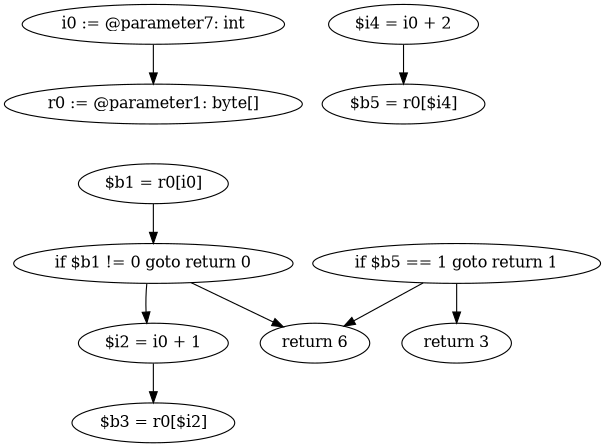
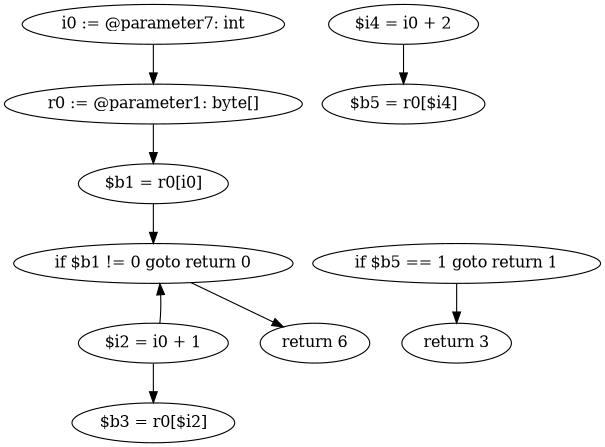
none -> (153, 138)
(146, 298) -> (161, 309)
(388, 302) -> none
